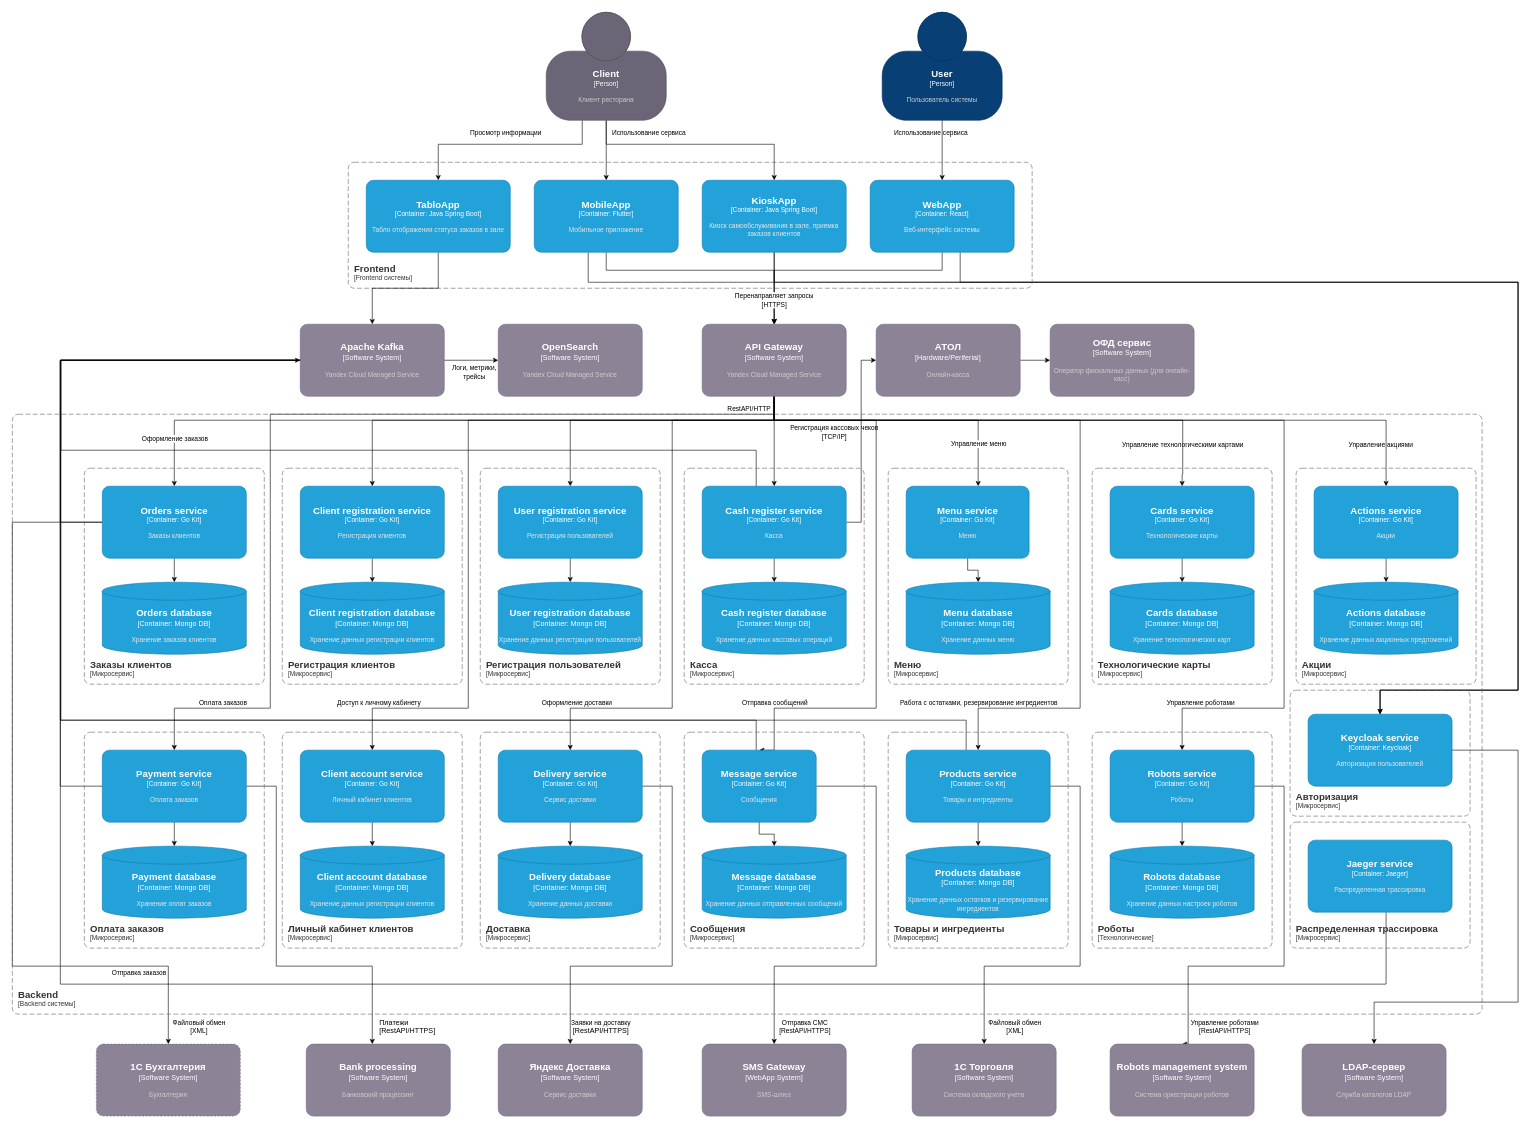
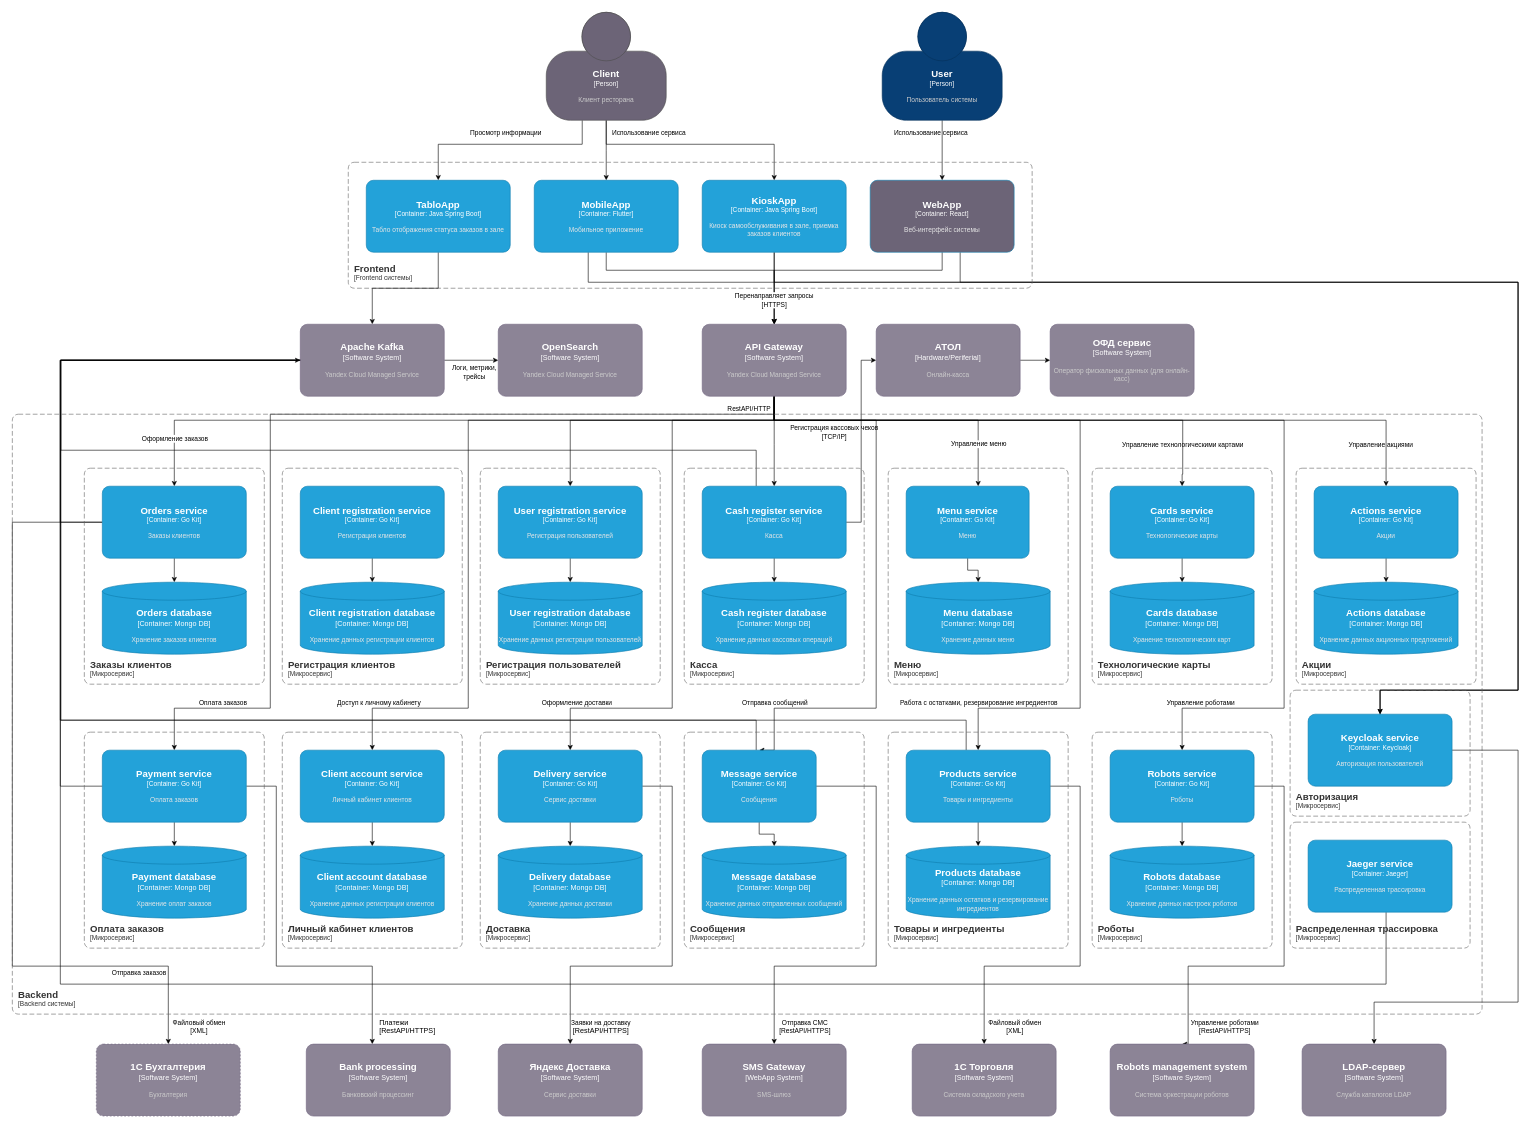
(942, 216) -> (942, 216)
(372, 480) -> none
(1130, 934) -> (1122, 934)
